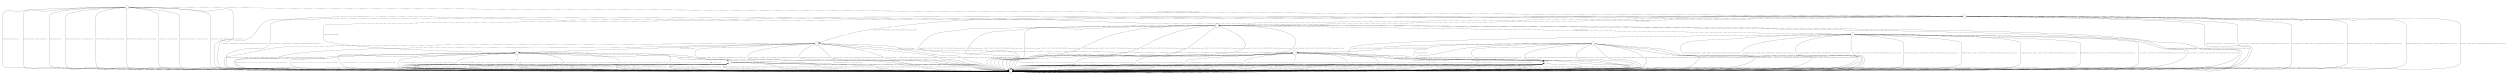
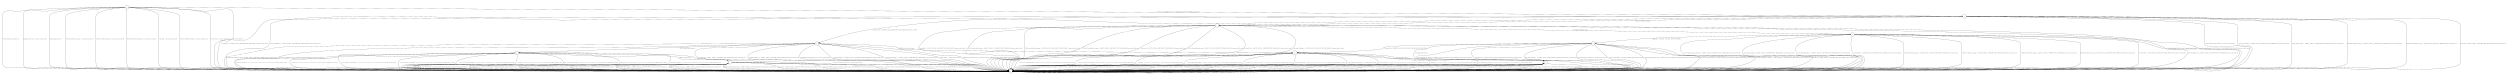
(1087, 19) -> none
(1499, 39) -> (1723, 36)
